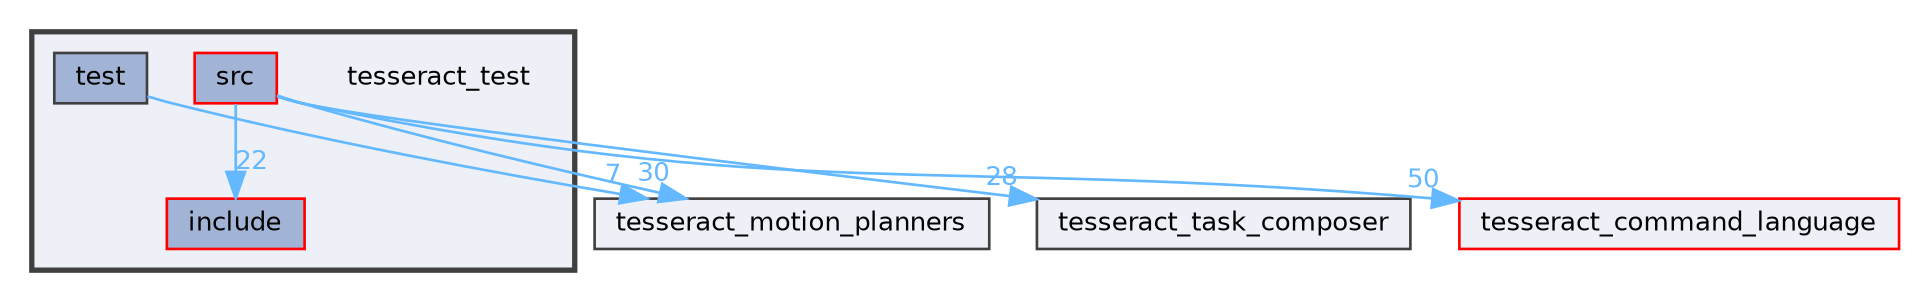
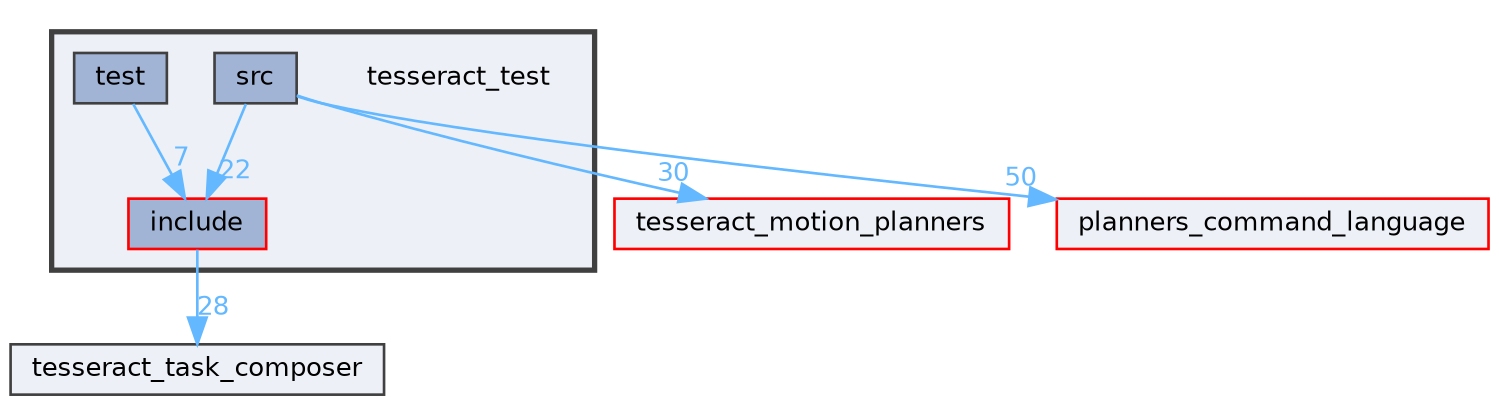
(236, 78) -> (256, 78)
(383, 150) -> (153, 139)
(643, 151) -> (197, 287)
(792, 224) -> (812, 224)
(1679, 224) -> (1273, 224)
